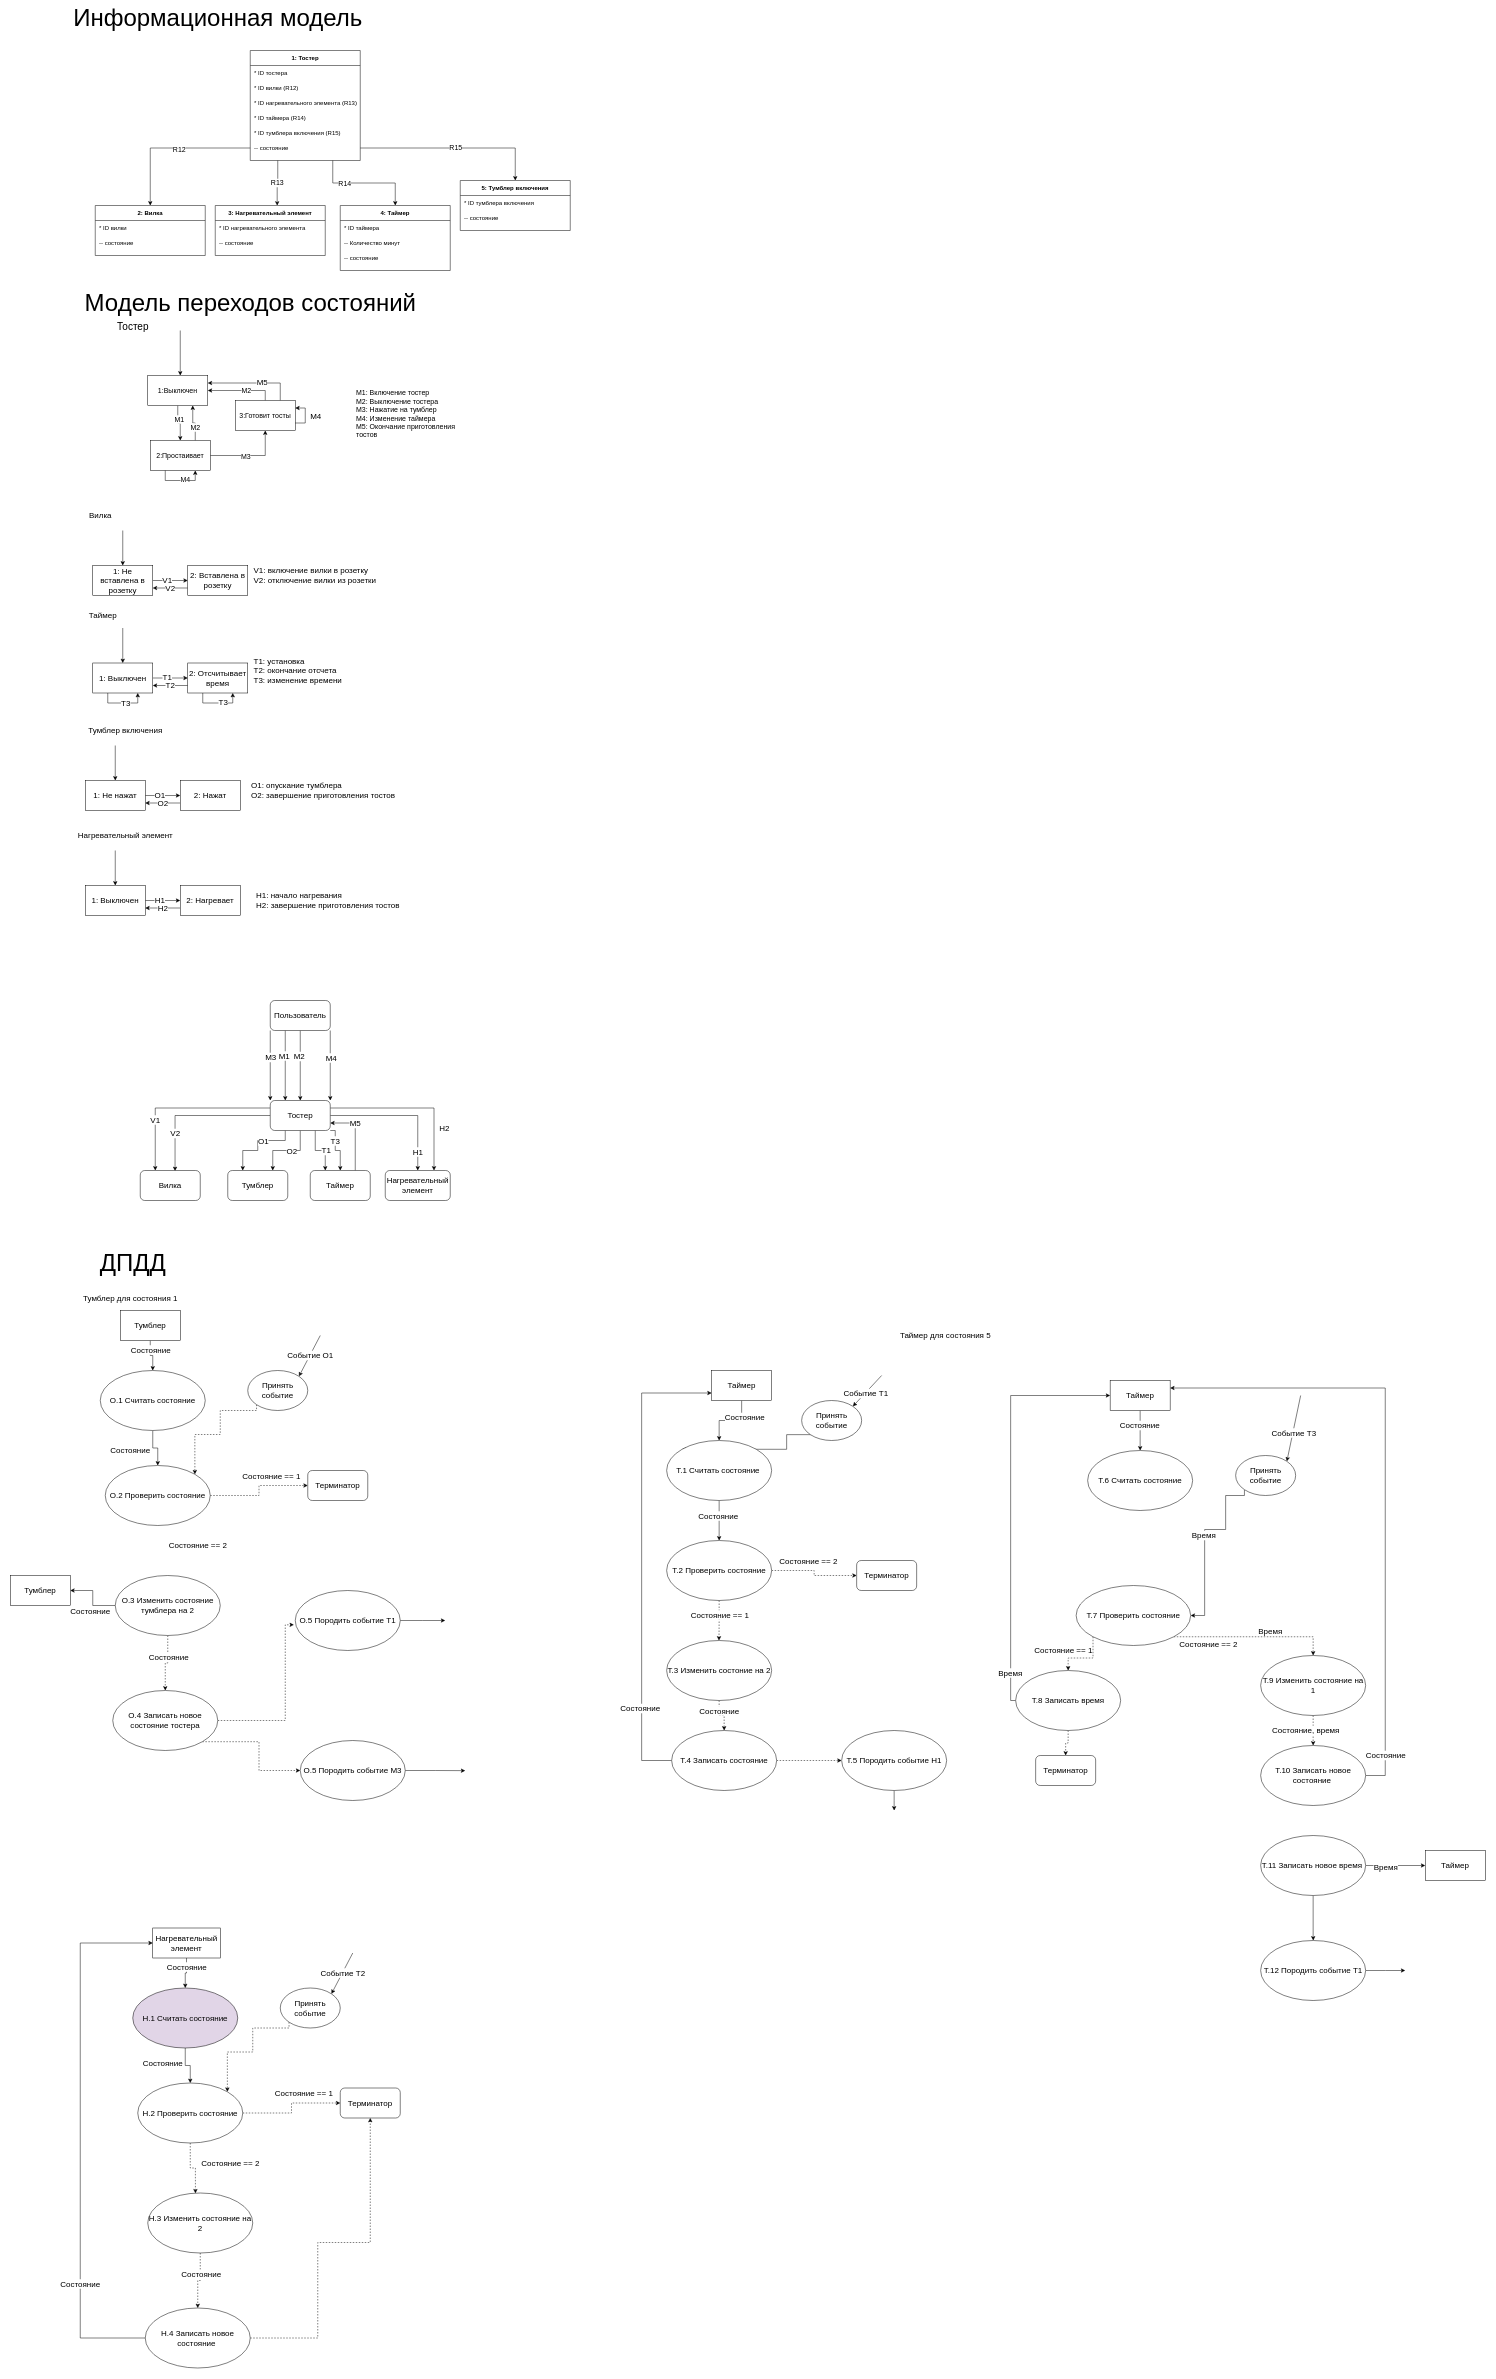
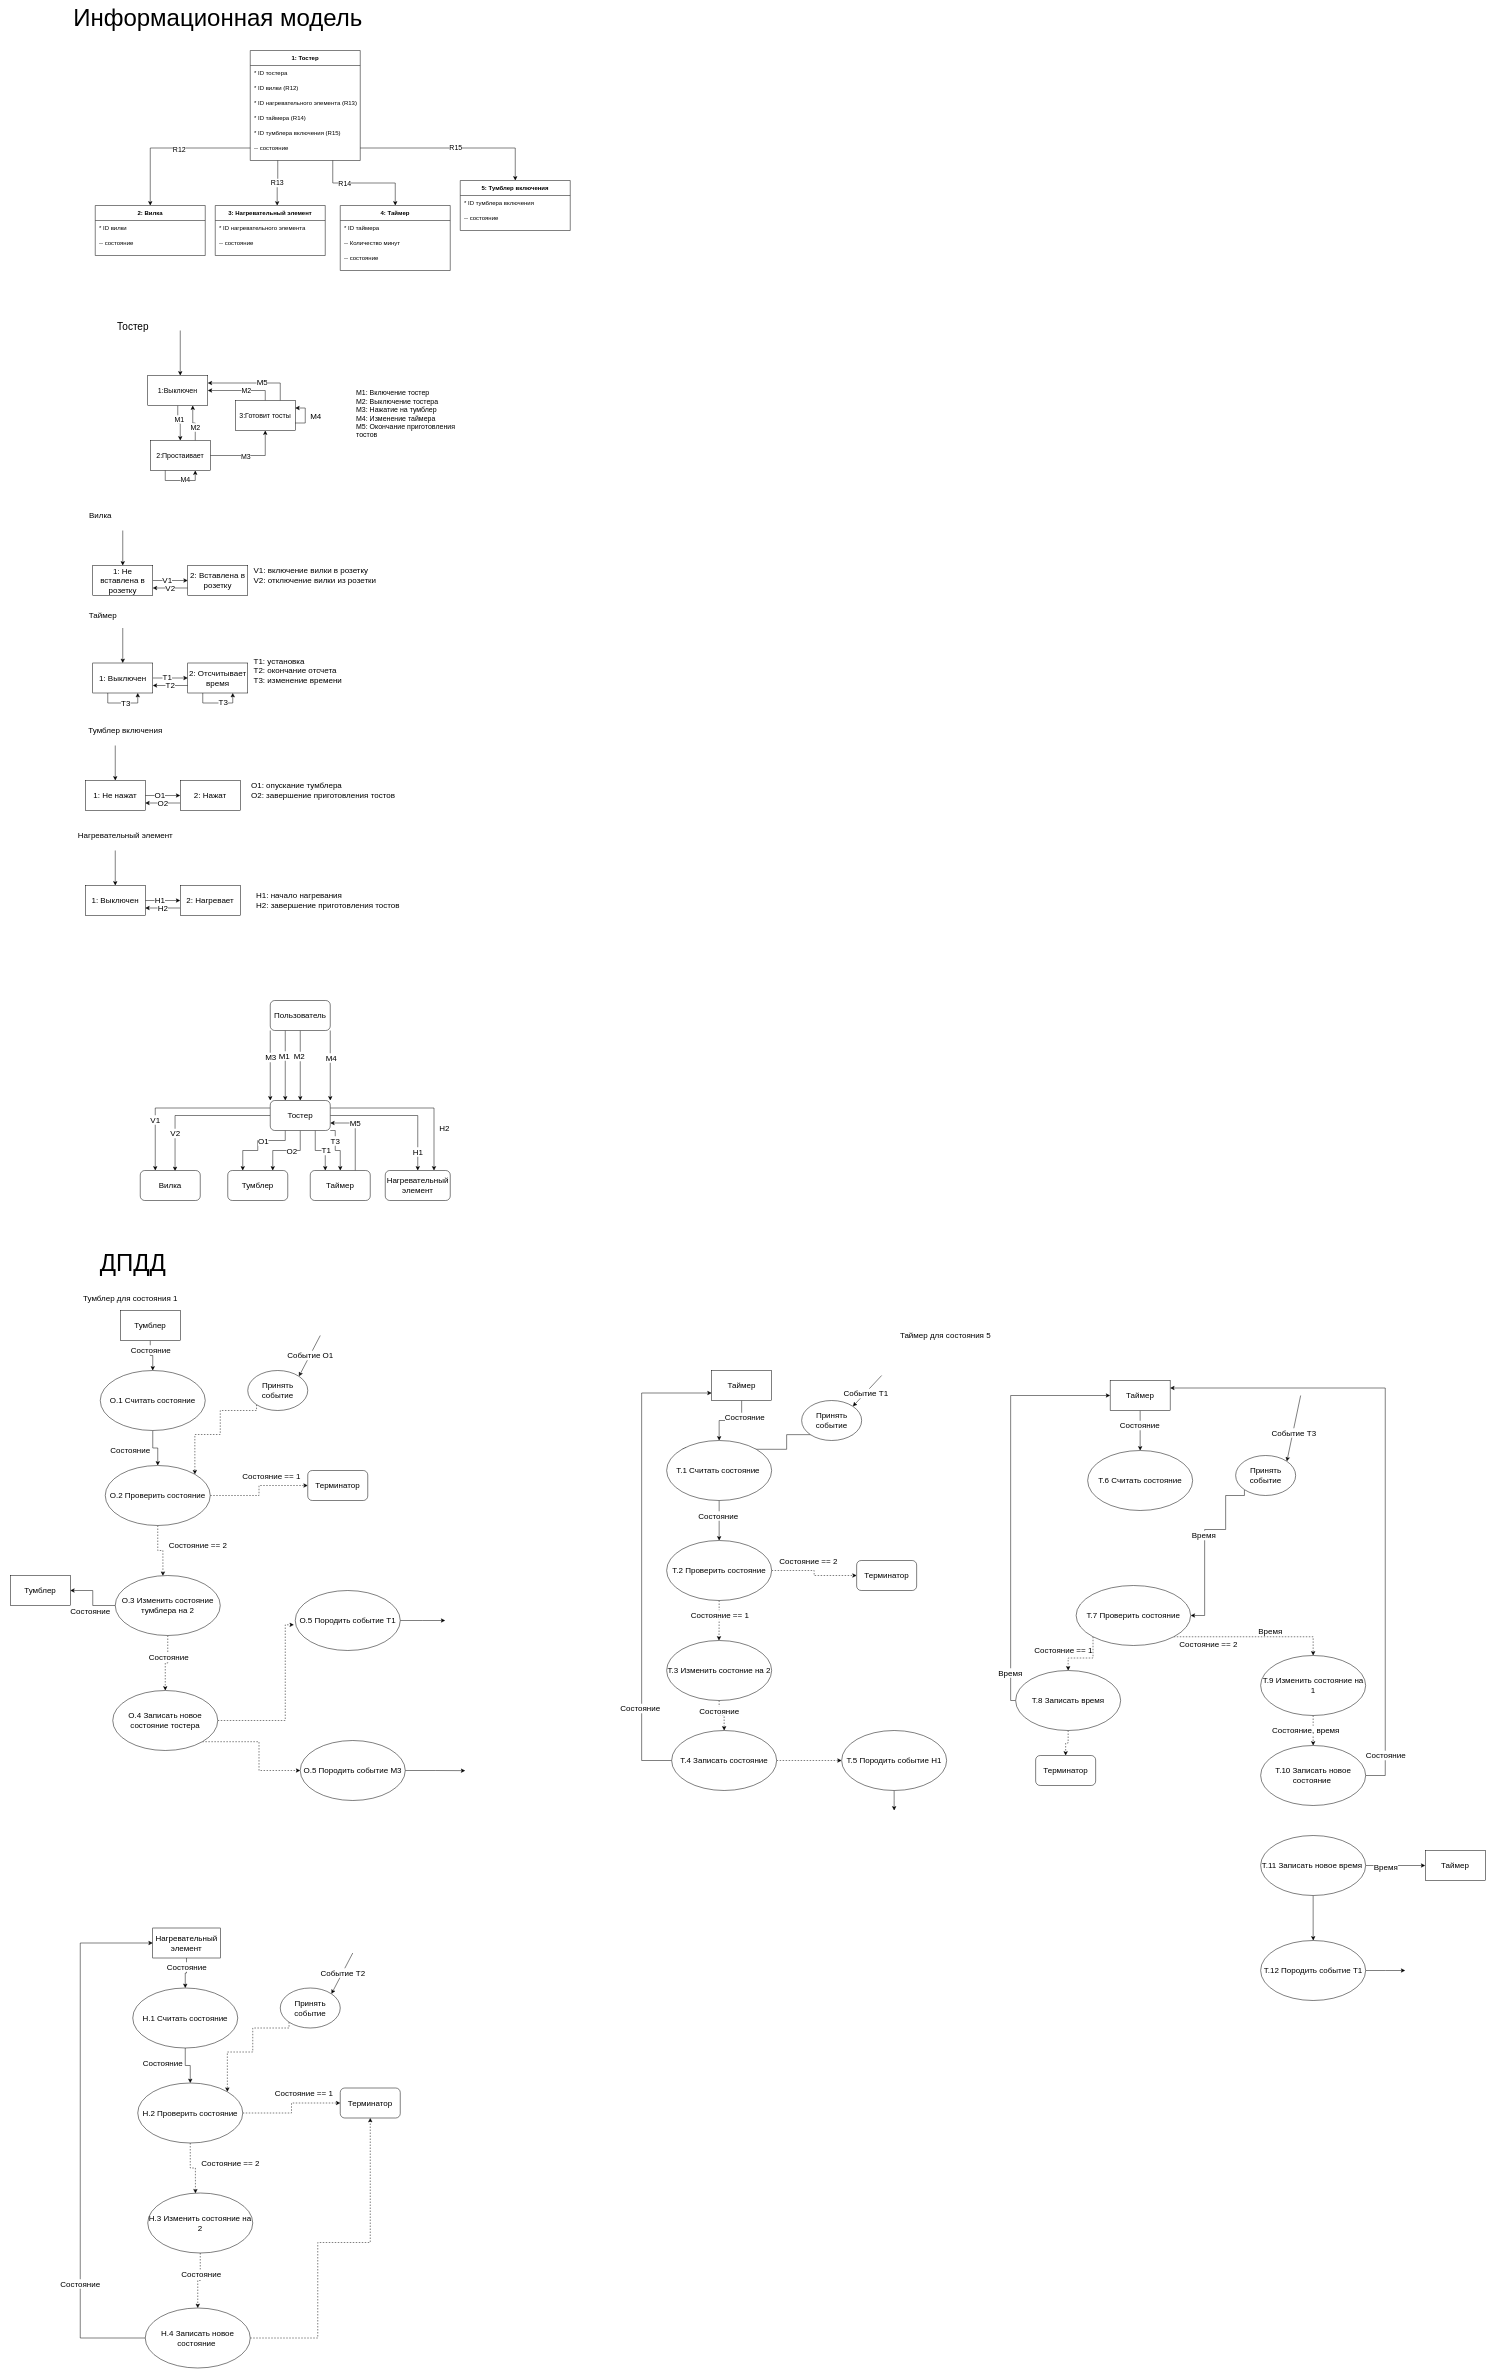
(250, 303) -> none
none -> (159, 1550)
(185, 2018) -> (185, 2018)
